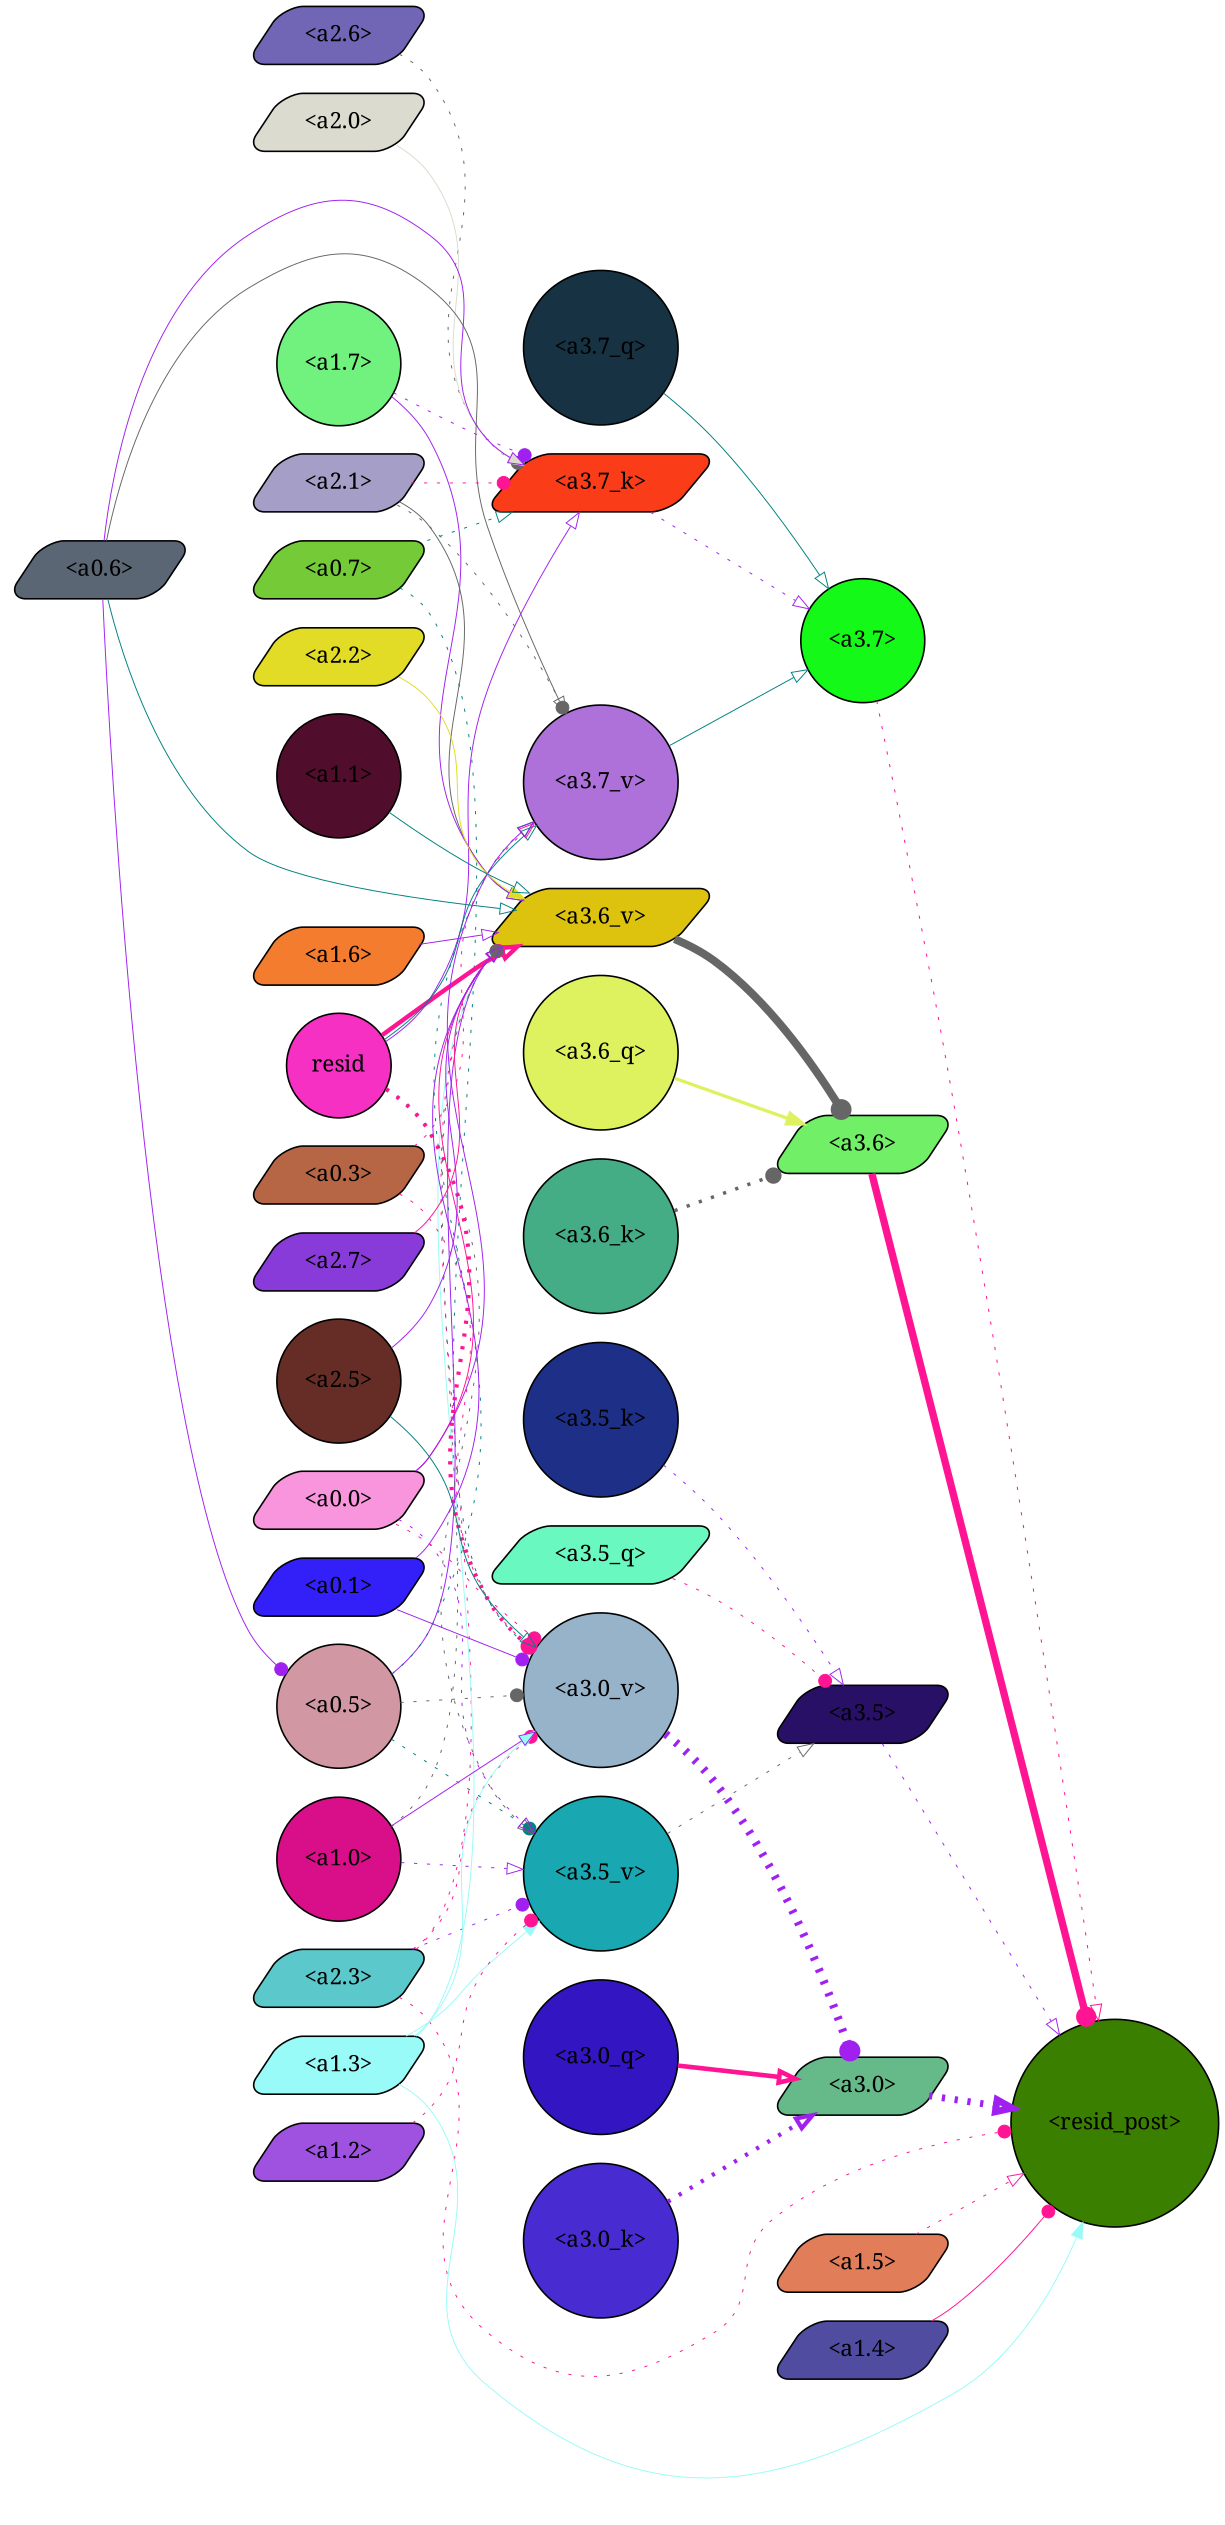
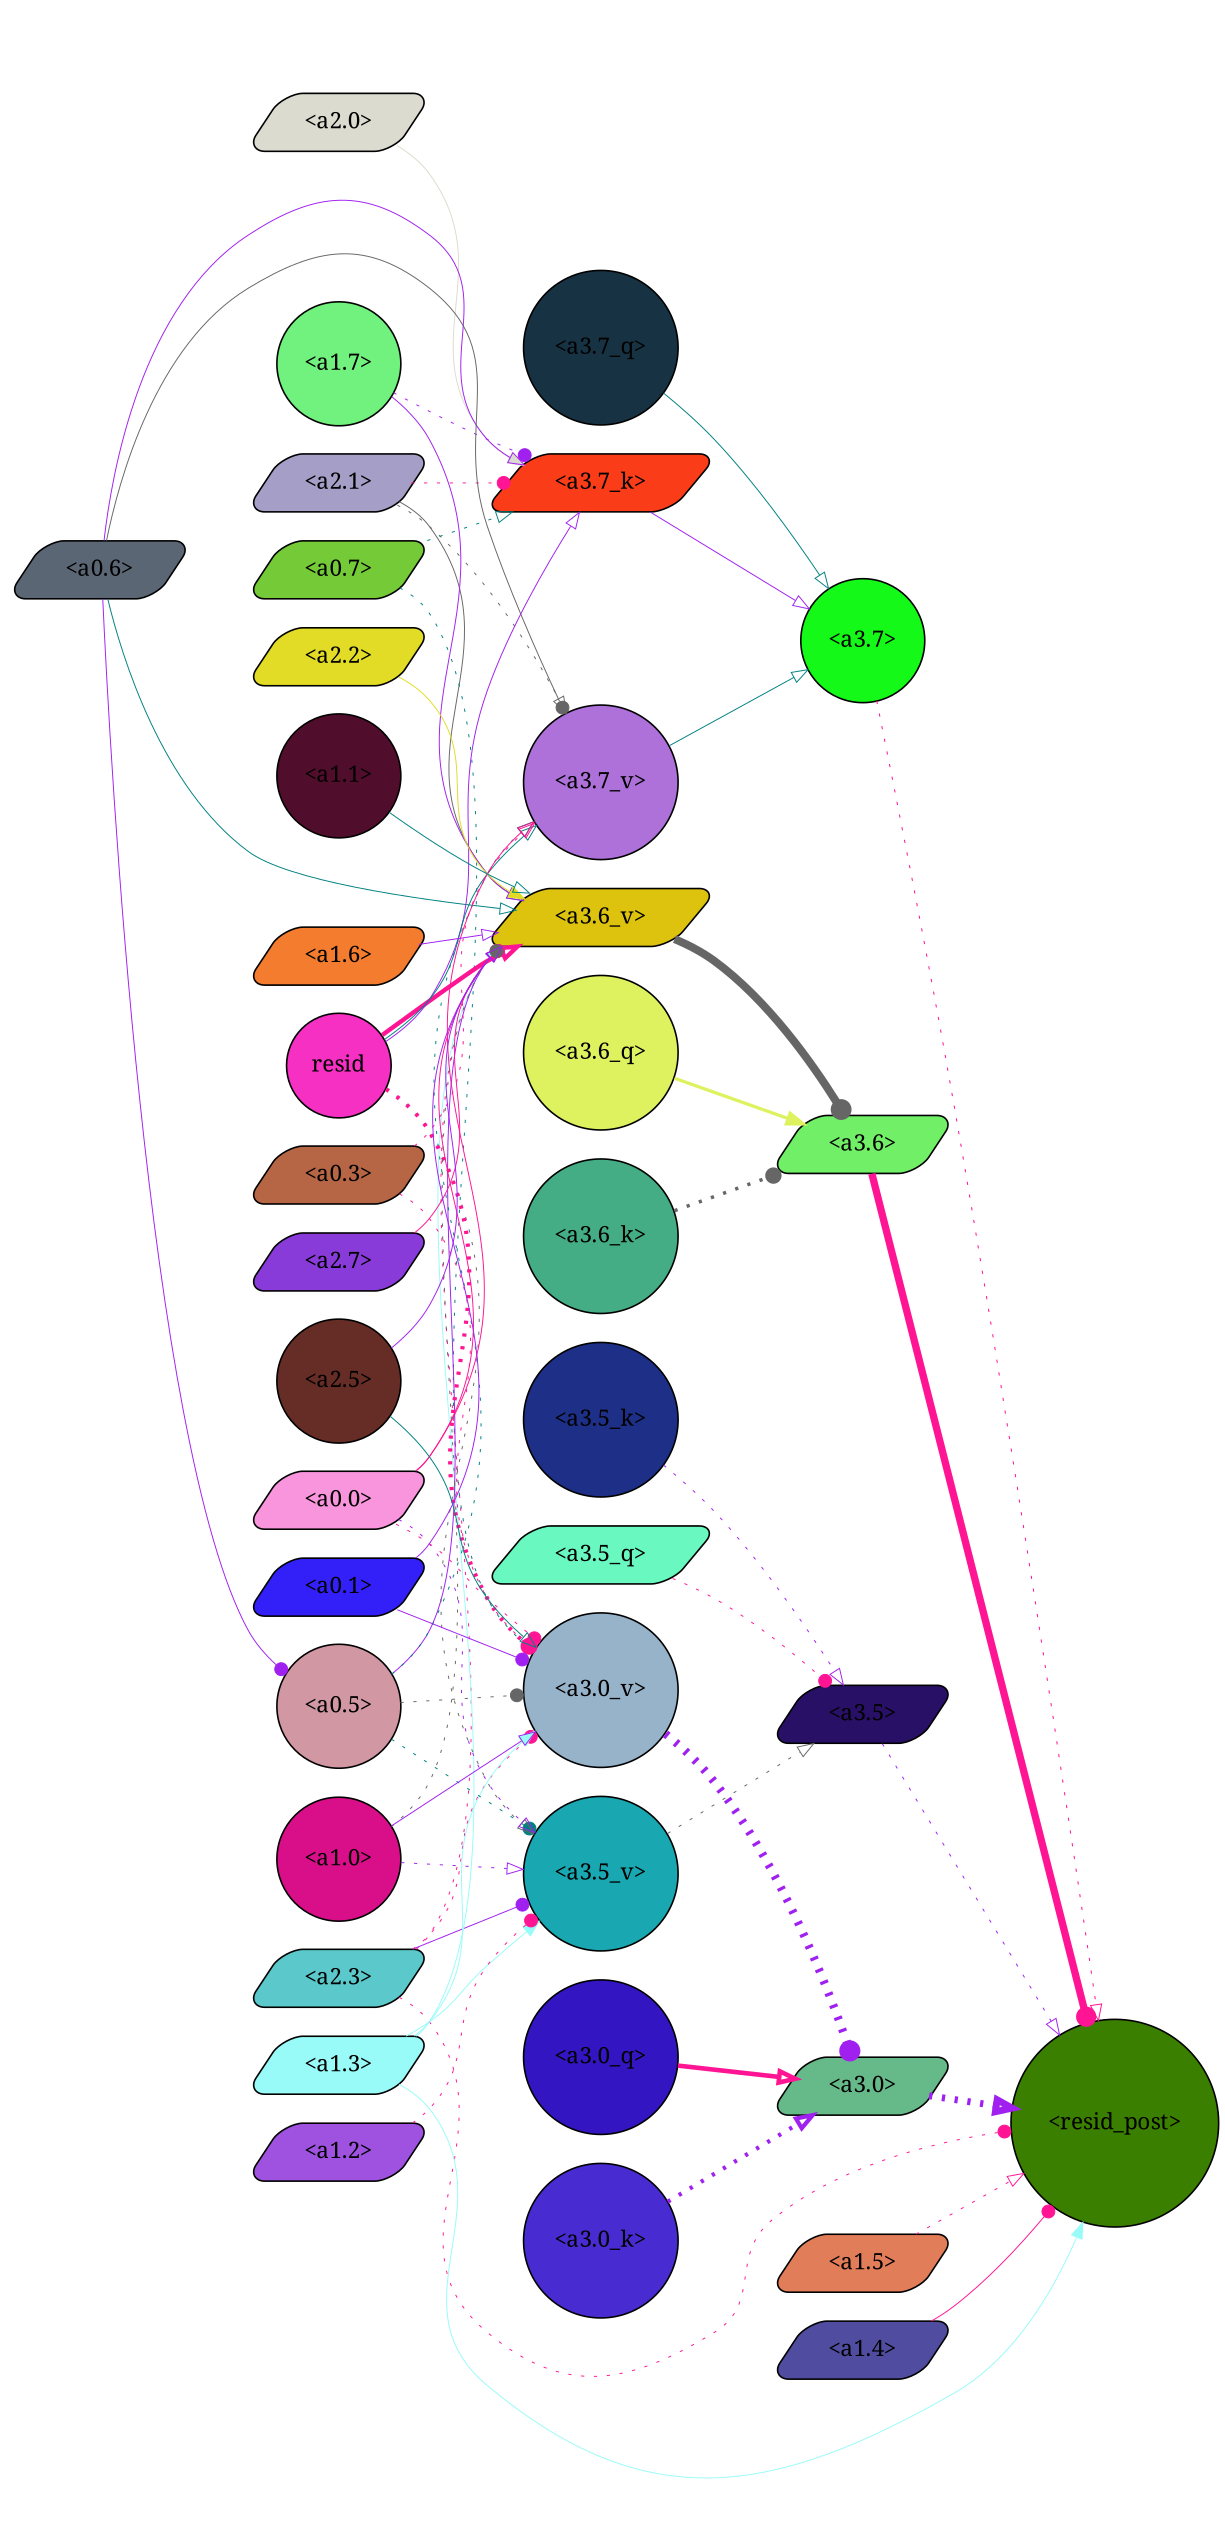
(339, 35) -> none
(723, 556) -> (723, 556)
(473, 1201) -> (473, 1201)
(475, 1924) -> (475, 1924)
